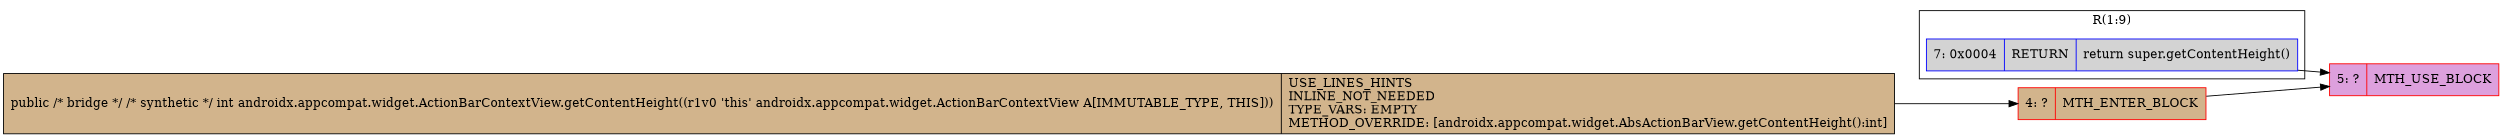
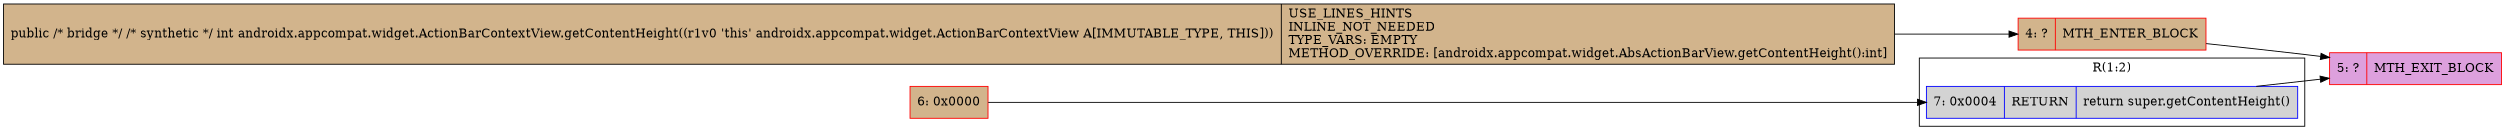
(2112, 21) -> (2112, 68)
(2433, 79) -> (2434, 68)
none -> (949, 102)
